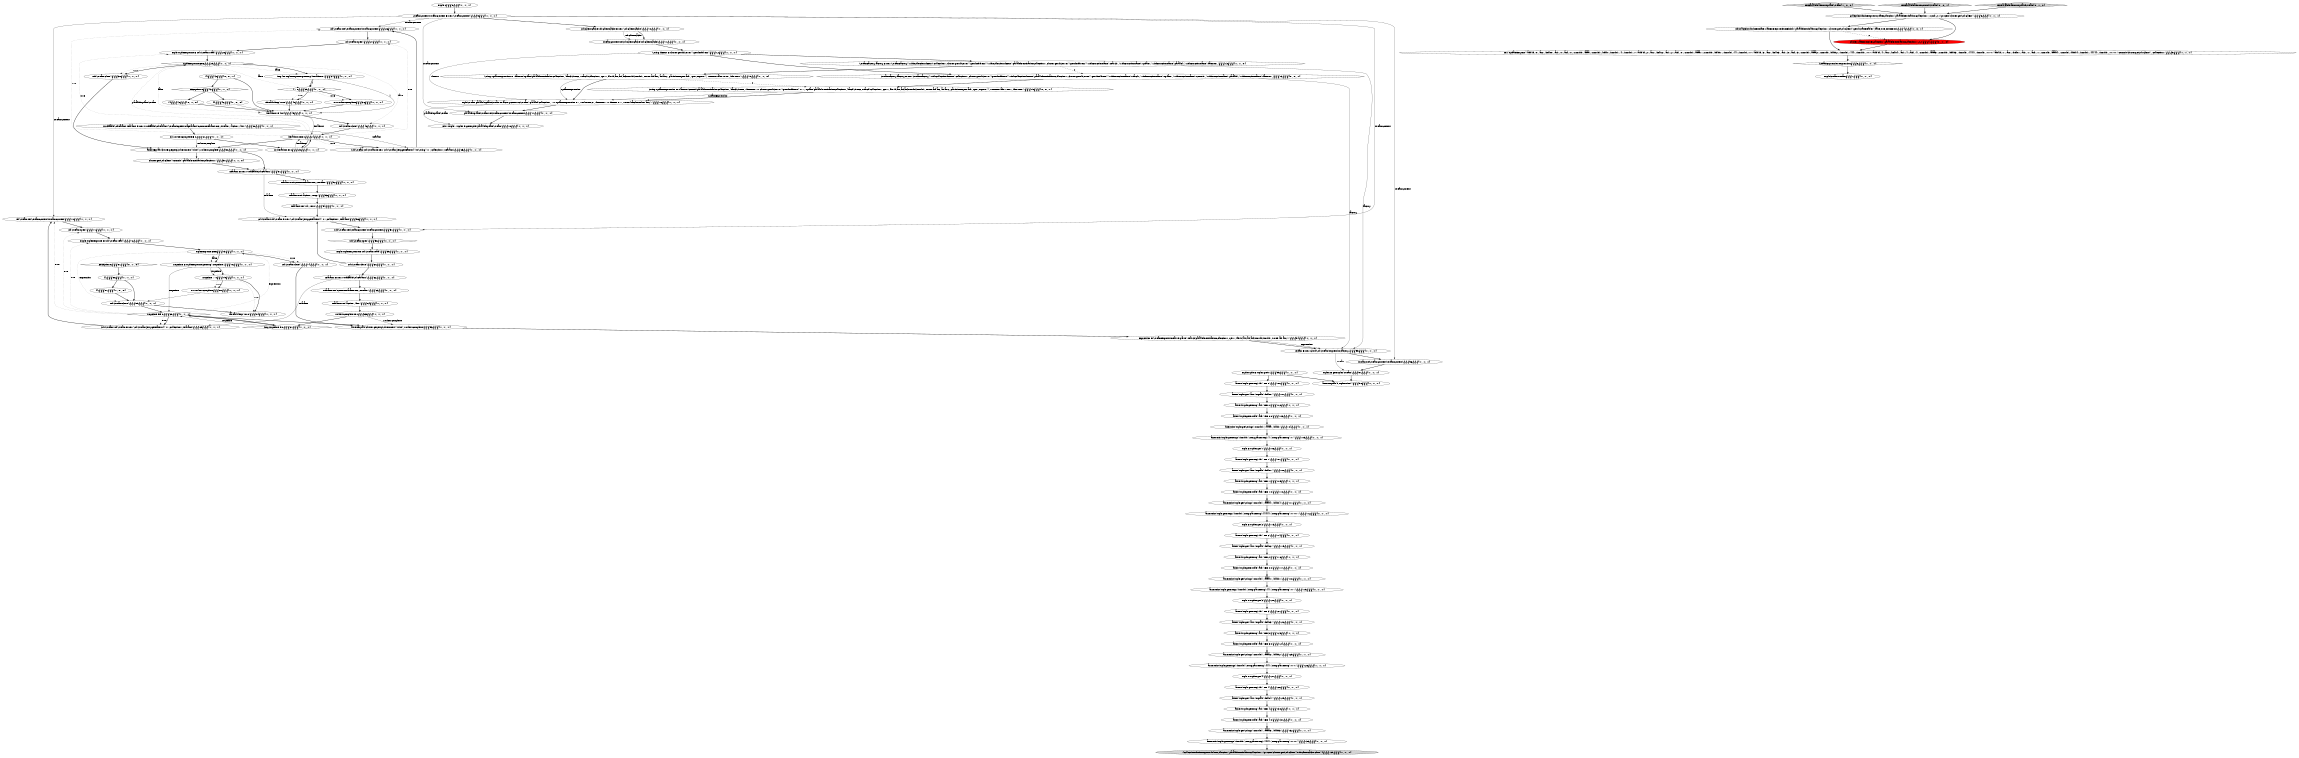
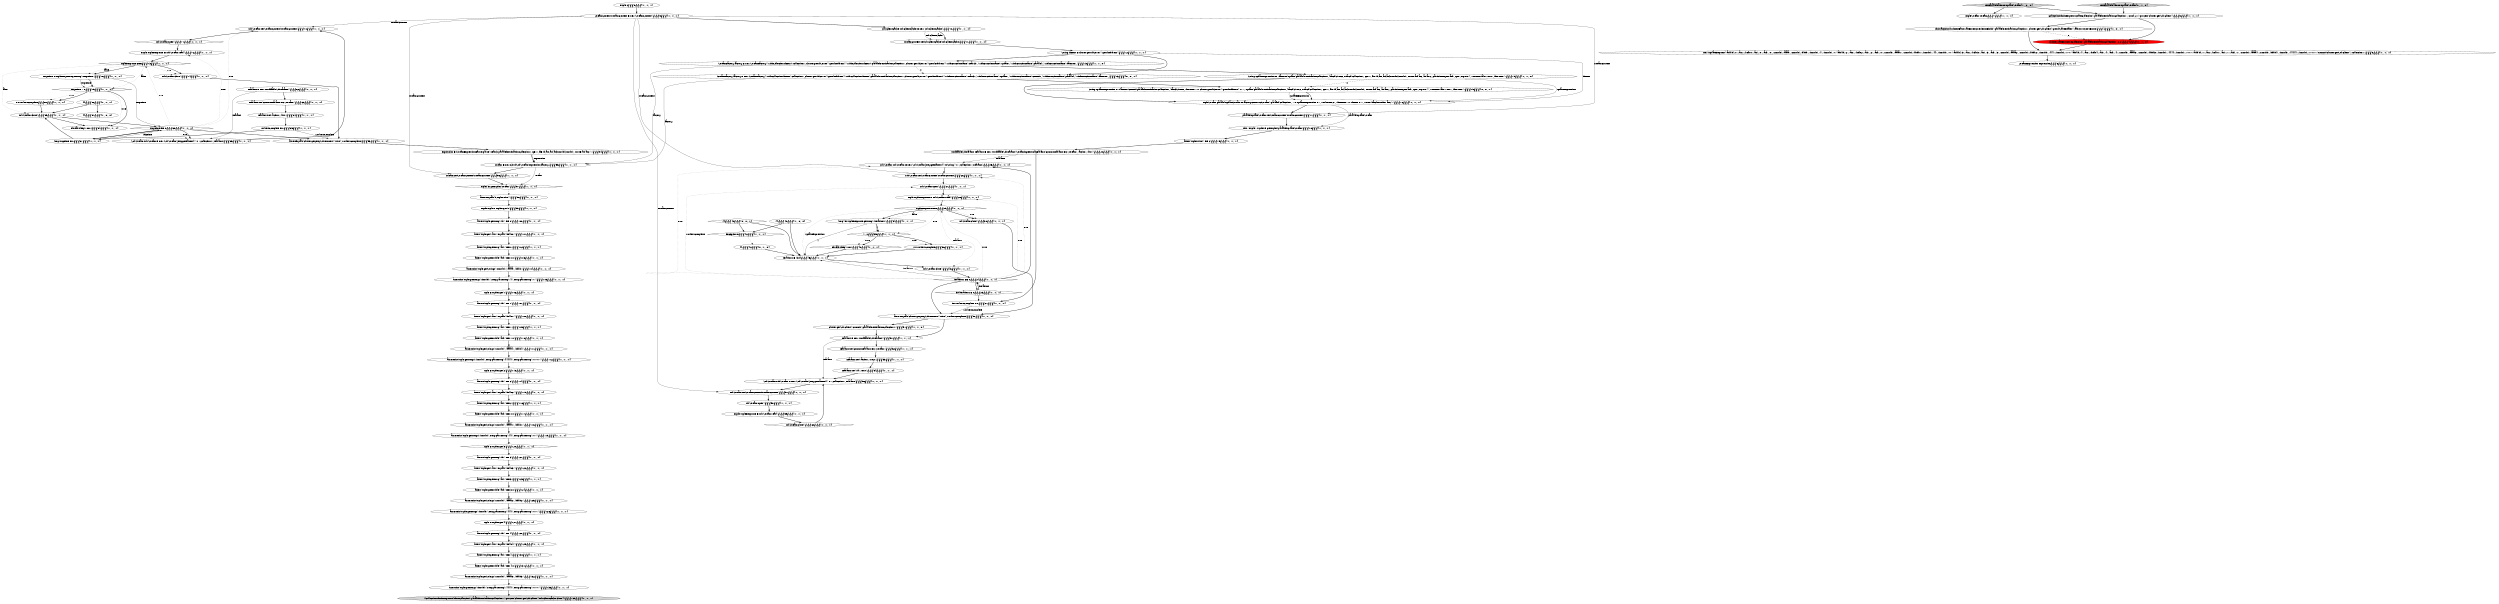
(1925, 5) -> none
(1848, 64) -> (2047, 64)
(1848, 69) -> (2000, 10)
(220, 77) -> (737, 221)
(260, 77) -> (935, 221)
none -> (133, 82)
(161, 89) -> (815, 234)
(410, 89) -> (695, 234)
(218, 95) -> (768, 228)
(197, 96) -> (750, 240)
(401, 96) -> (957, 241)
(144, 102) -> (985, 247)
(289, 102) -> (856, 247)
(253, 108) -> (792, 240)
(313, 122) -> (891, 270)
(310, 137) -> (975, 280)
none -> (1211, 141)
(244, 143) -> (979, 297)
(296, 150) -> (979, 293)
(91, 230) -> (179, 42)
(372, 241) -> (769, 403)
(220, 252) -> (145, 64)
(119, 265) -> none
(371, 265) -> (809, 425)
(366, 271) -> none
(85, 278) -> (5, 89)
(223, 278) -> (92, 89)
(275, 284) -> (161, 96)
(121, 297) -> (59, 130)
(175, 297) -> (41, 108)
(64, 300) -> none
(287, 327) -> (77, 141)
(1351, 373) -> (509, 187)
(1351, 377) -> (509, 191)
(1310, 378) -> (509, 202)
(1267, 601) -> (509, 447)
